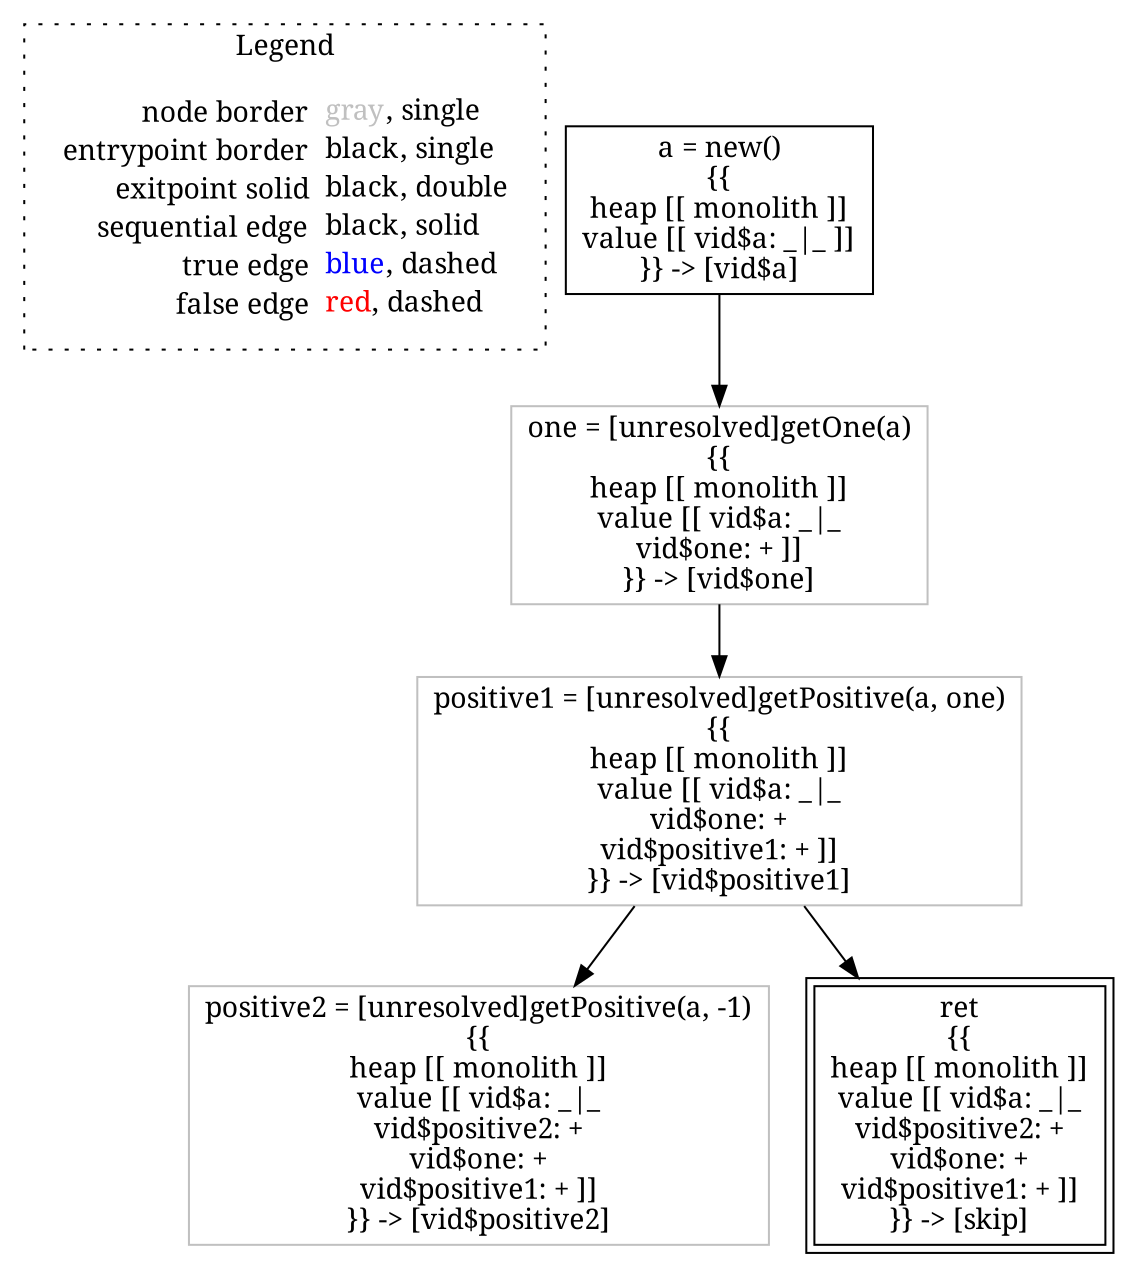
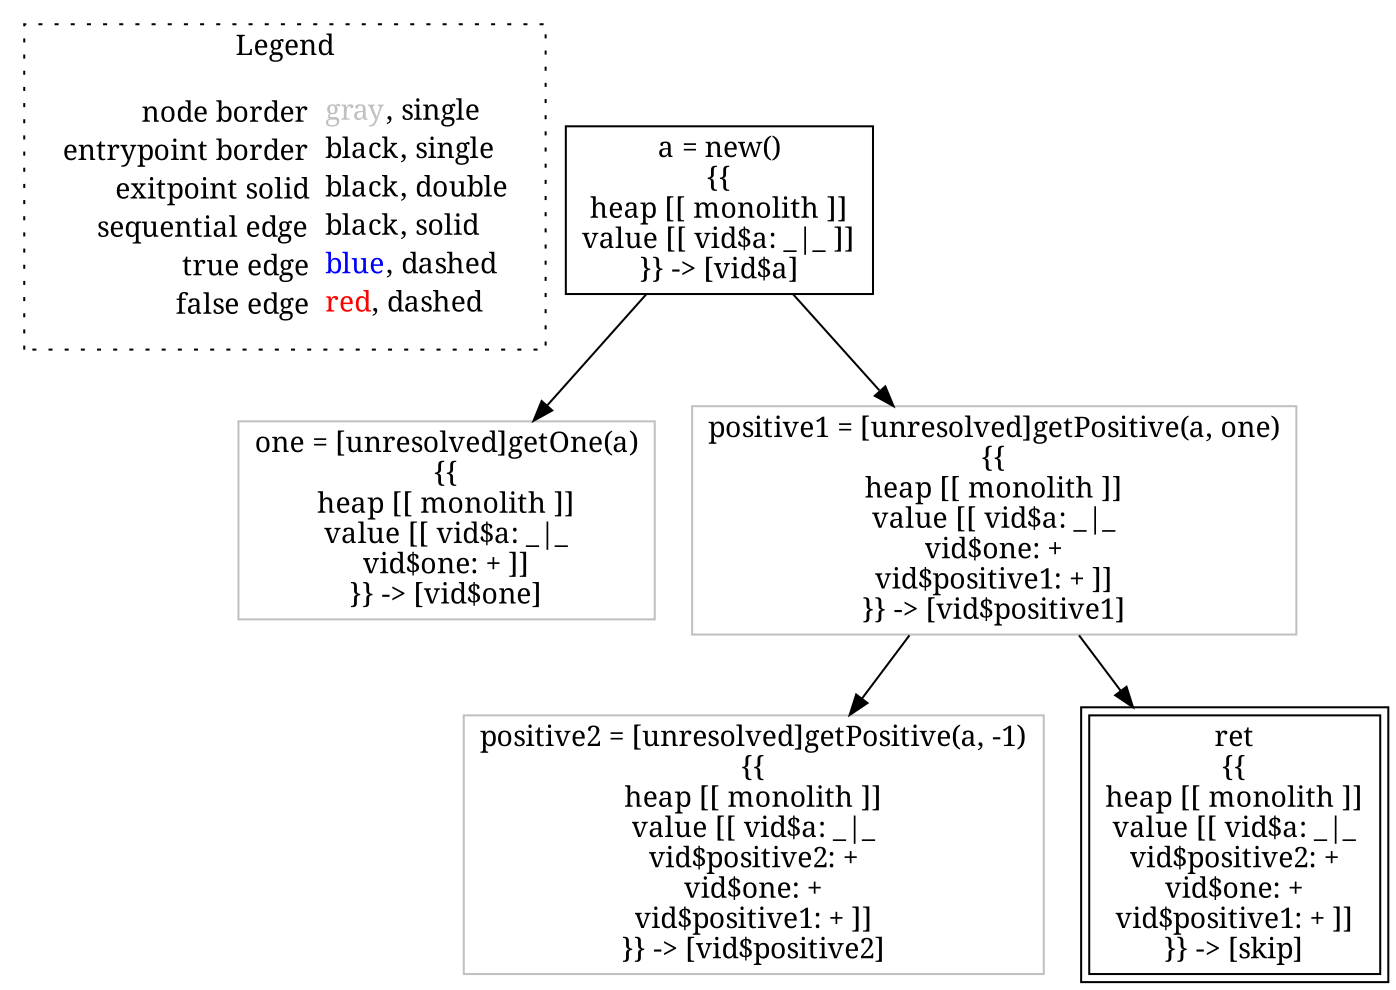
(719, 630) -> (836, 342)
